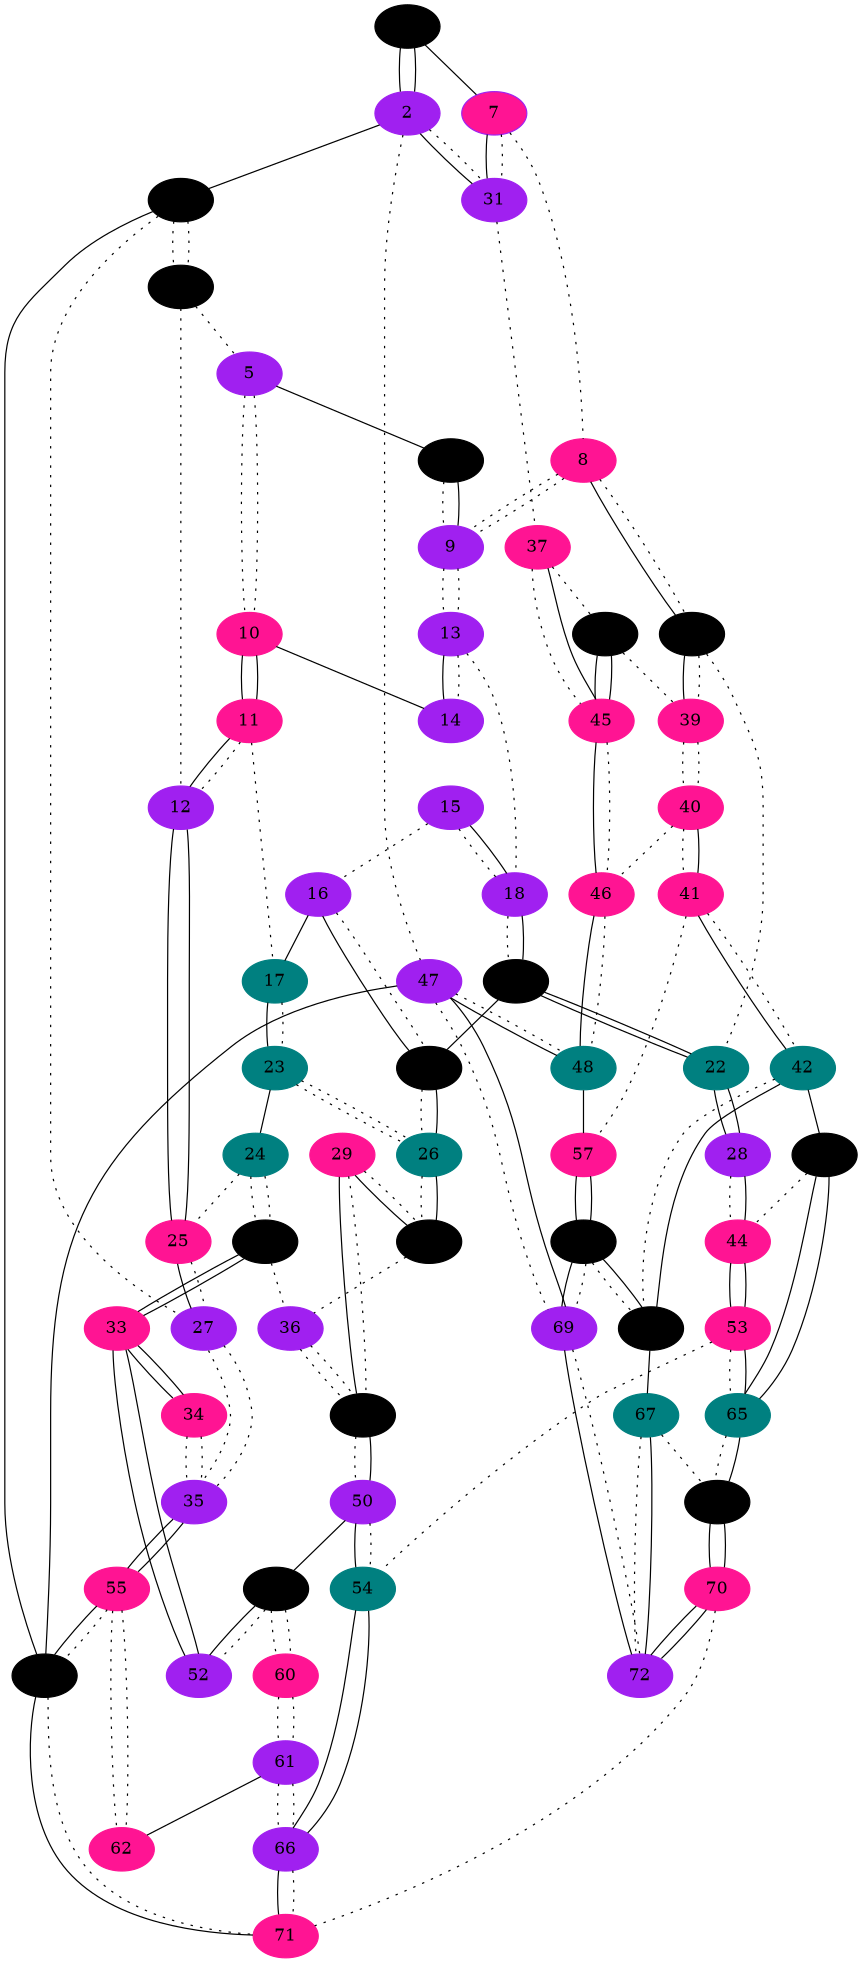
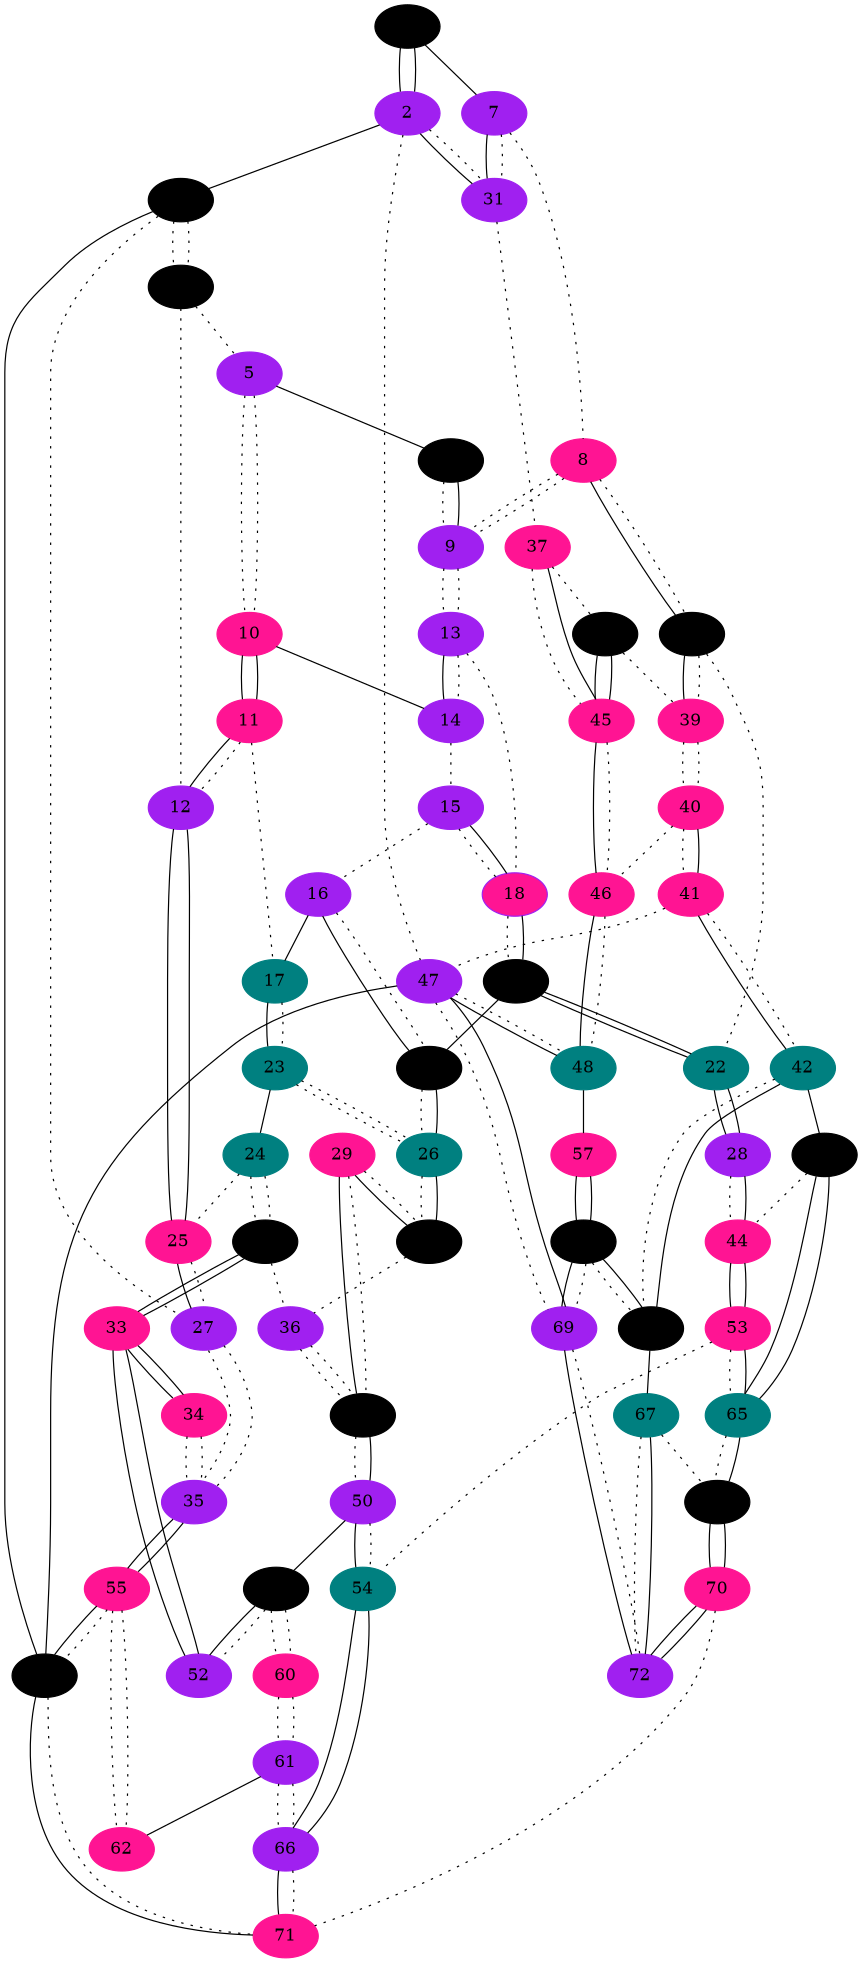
(494, 113) -> (494, 113)
none -> (451, 764)
(515, 895) -> (515, 895)
(654, 1024) -> (560, 937)
